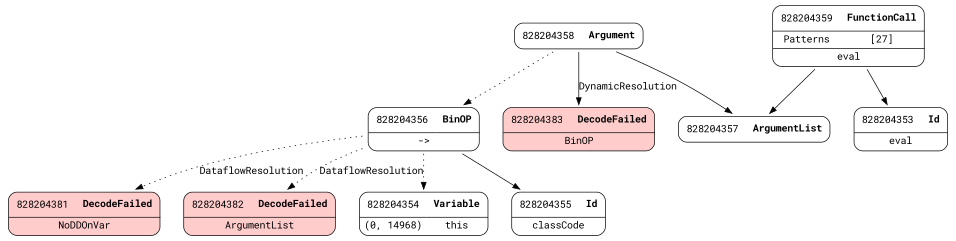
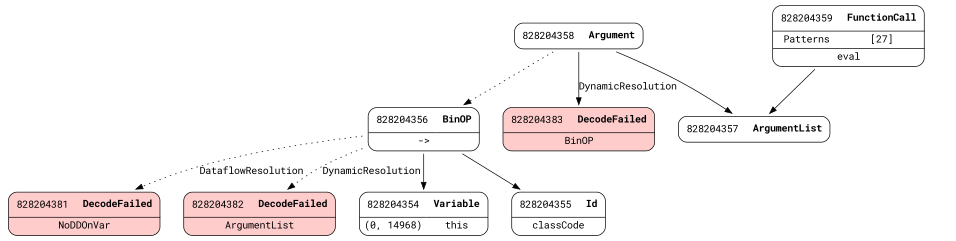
(901, 129) -> none
(424, 168) -> (424, 168)
(372, 172) -> (372, 172)
